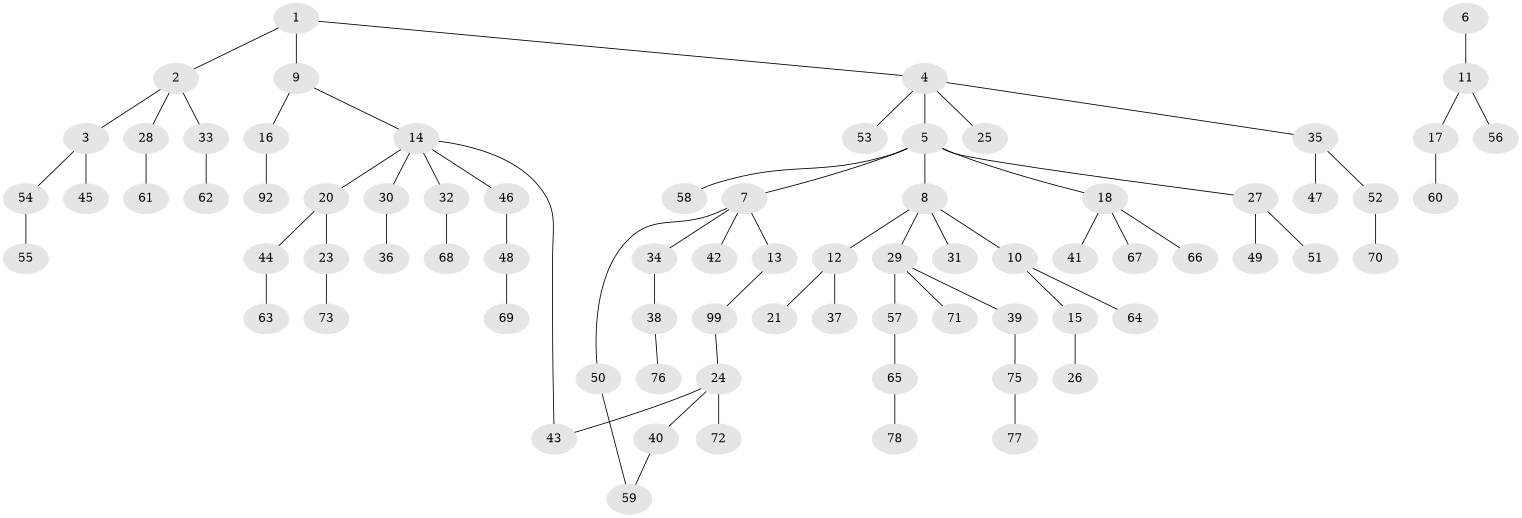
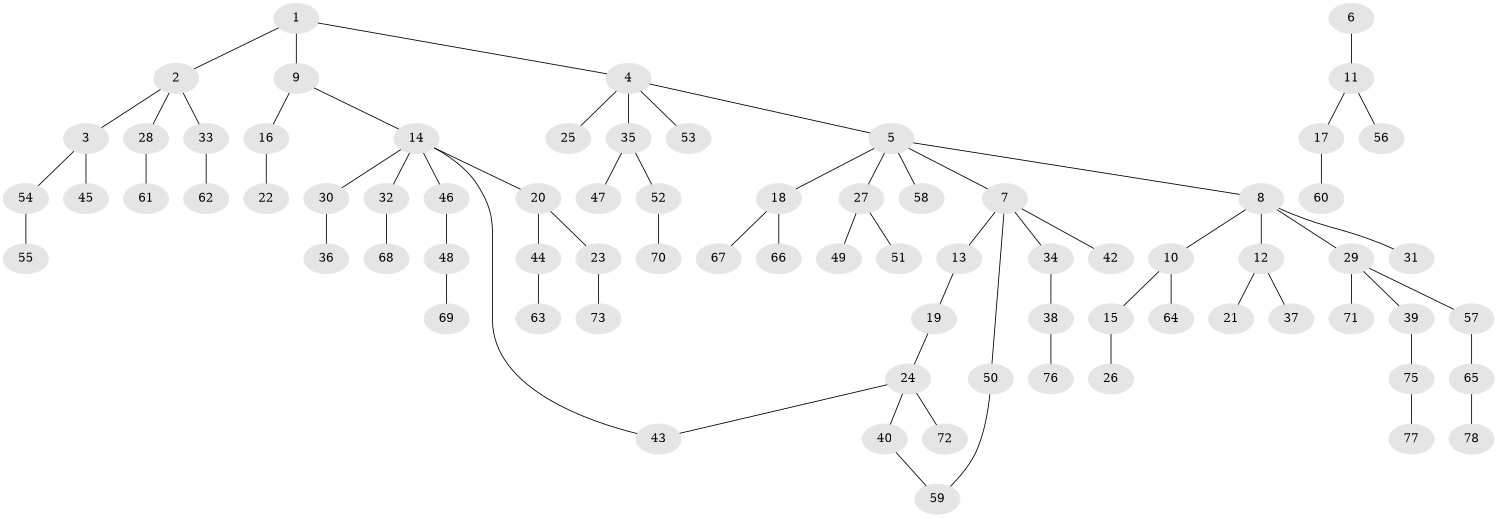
(266, 199) -> (266, 199)
(1075, 259) -> none
(715, 319) -> (934, 319)
